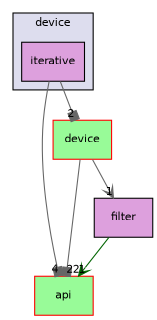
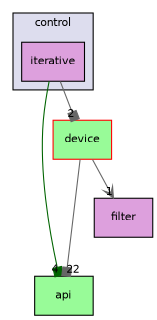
(53, 23) -> (53, 23)
(43, 174) -> (43, 174)
(97, 253) -> none
(64, 296) -> (64, 296)
